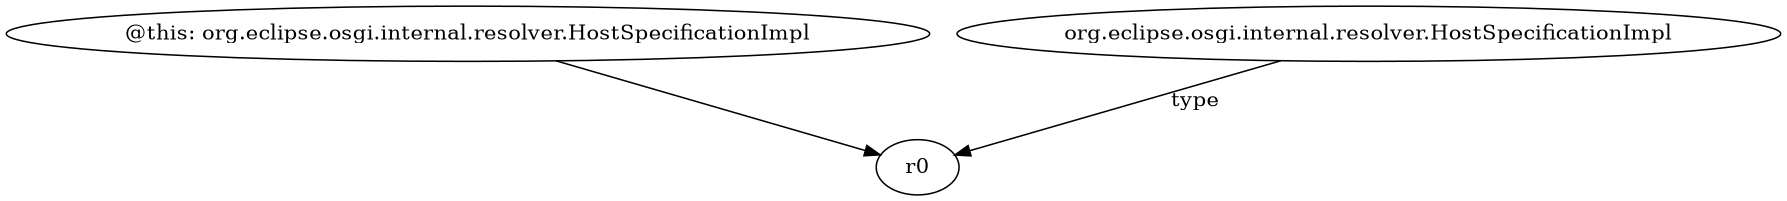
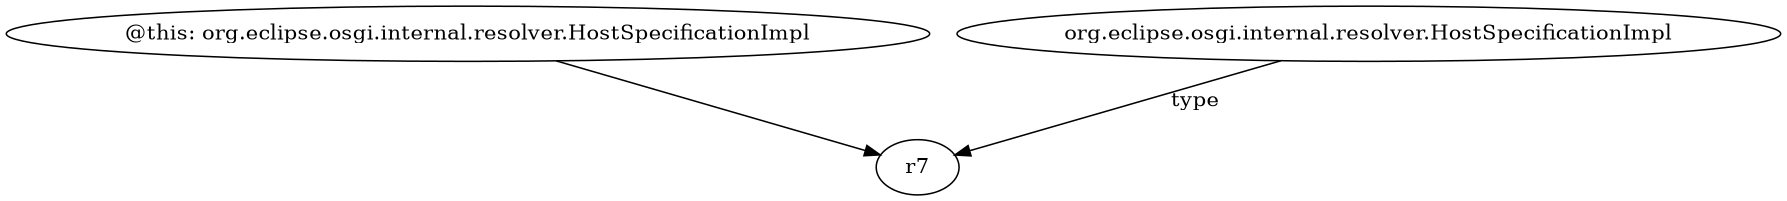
(918, 167) -> (918, 167)
